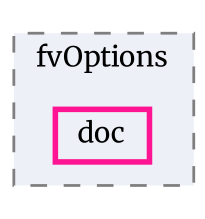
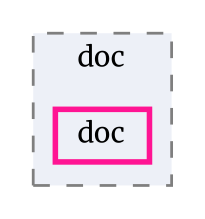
(104, 60) -> (102, 60)
